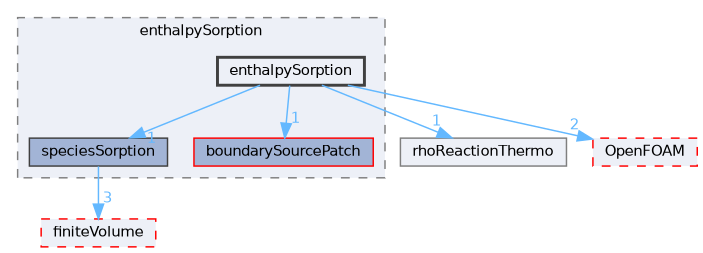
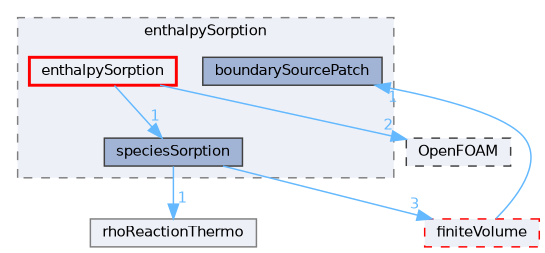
(291, 71) -> (103, 71)
(288, 104) -> (504, 122)
(374, 106) -> (173, 187)
(284, 152) -> (292, 71)
(645, 152) -> (458, 152)
